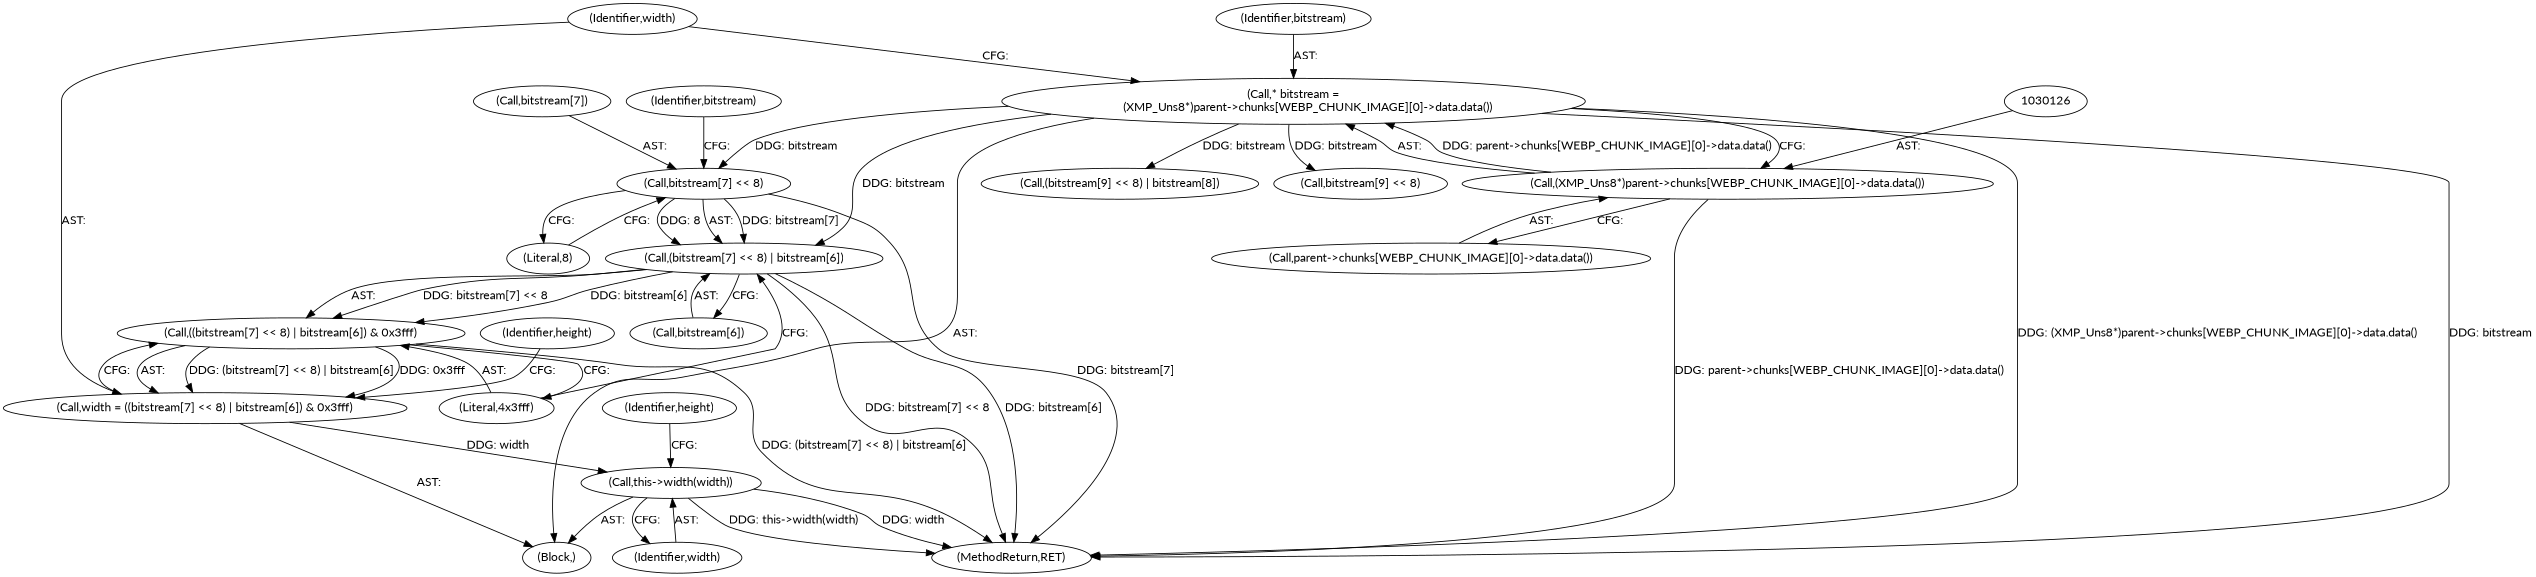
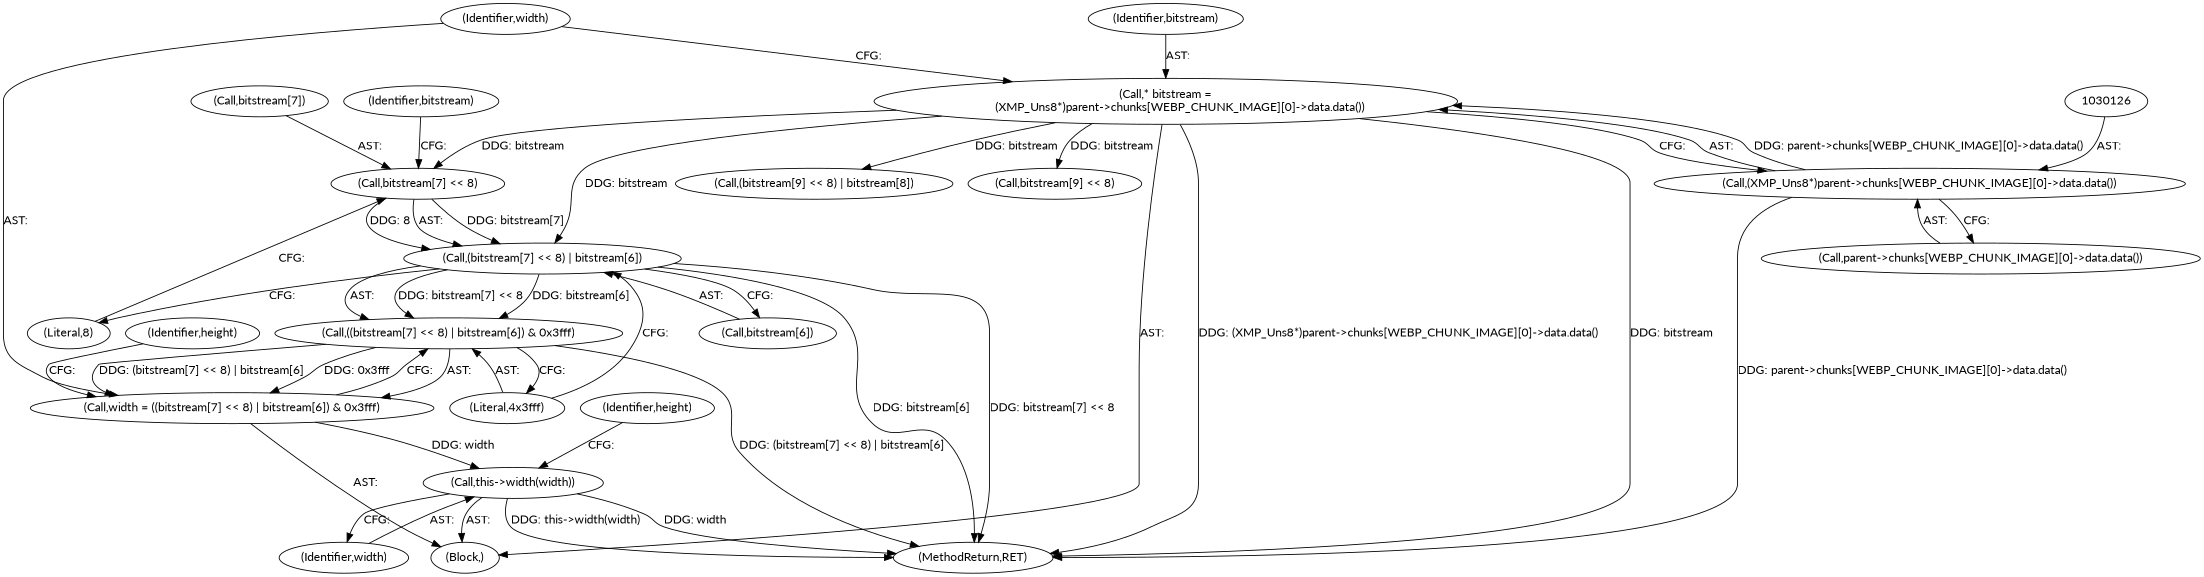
(575, 201) -> (273, 290)
(985, 364) -> none
